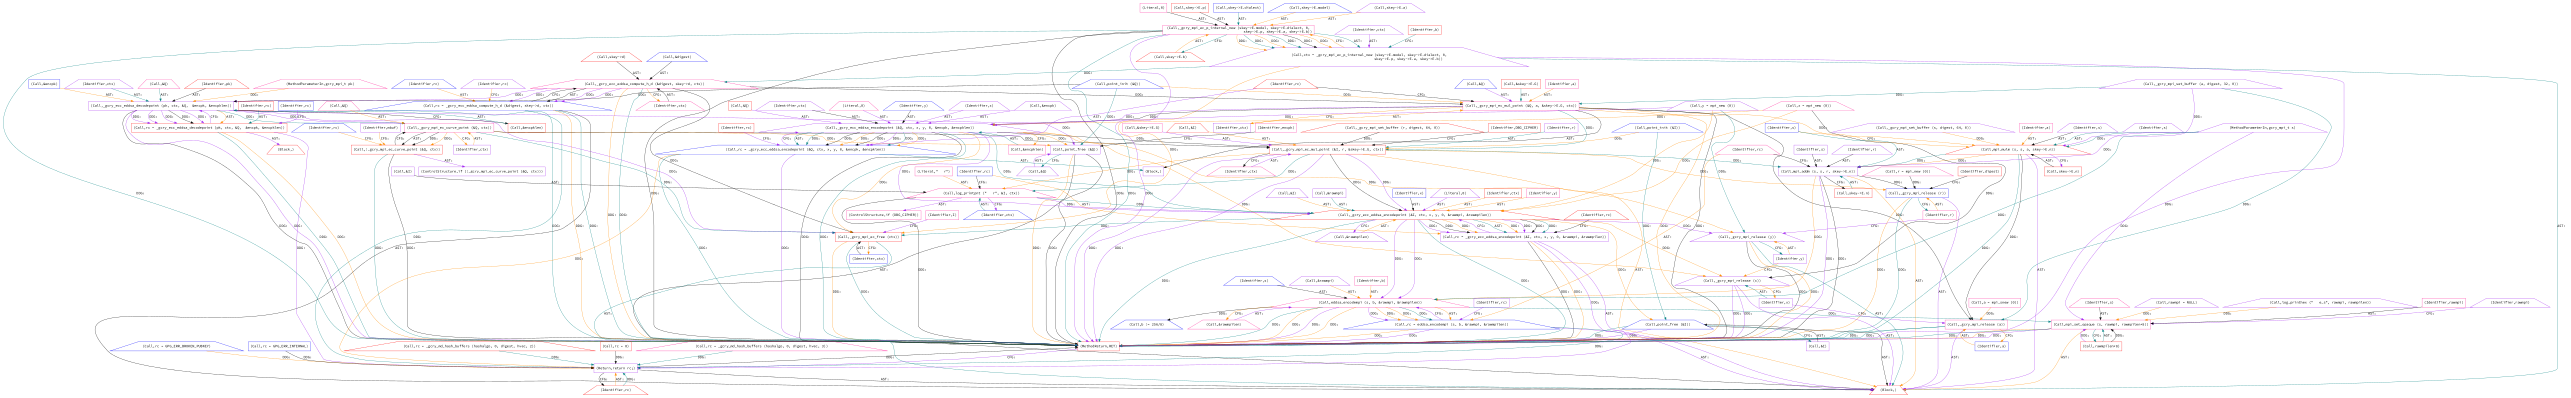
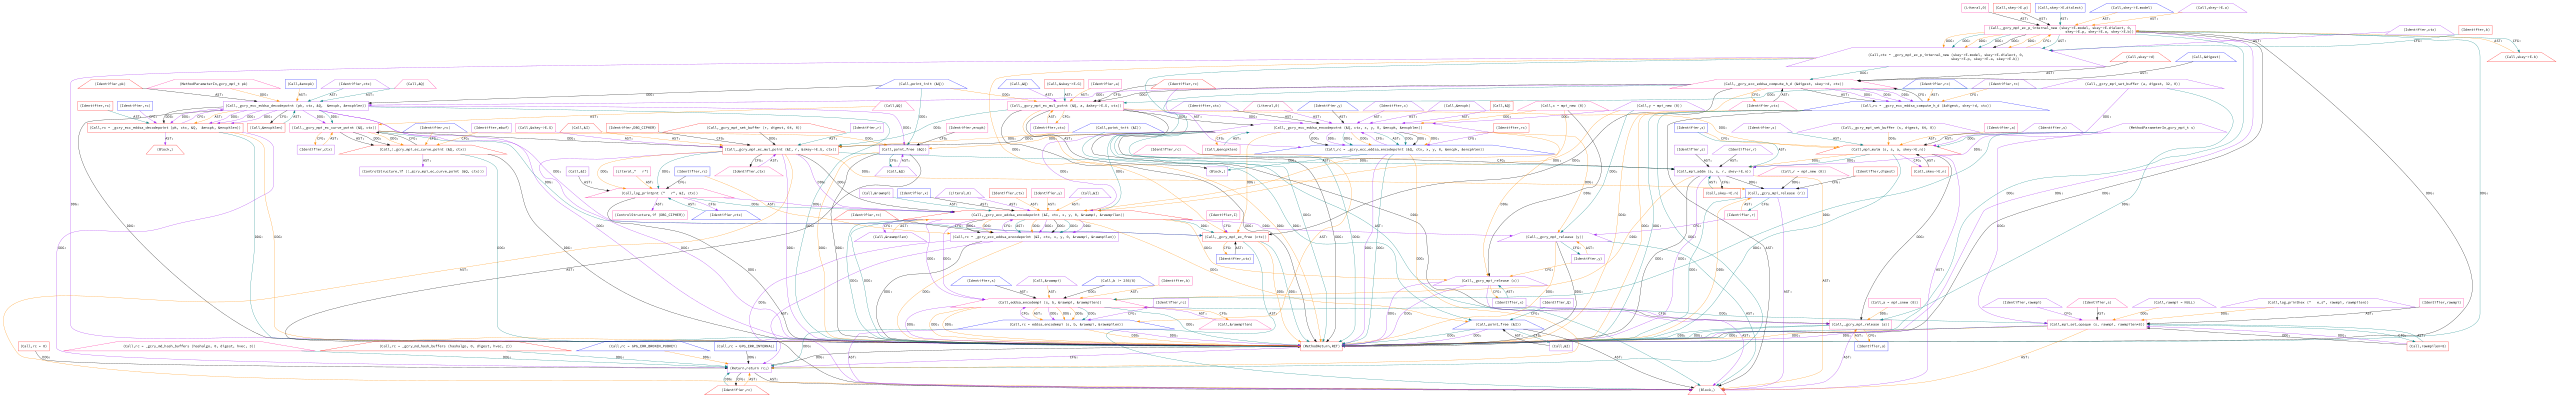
(397, 150) -> (423, 150)
none -> (1557, 303)
(1221, 311) -> (1085, 291)
